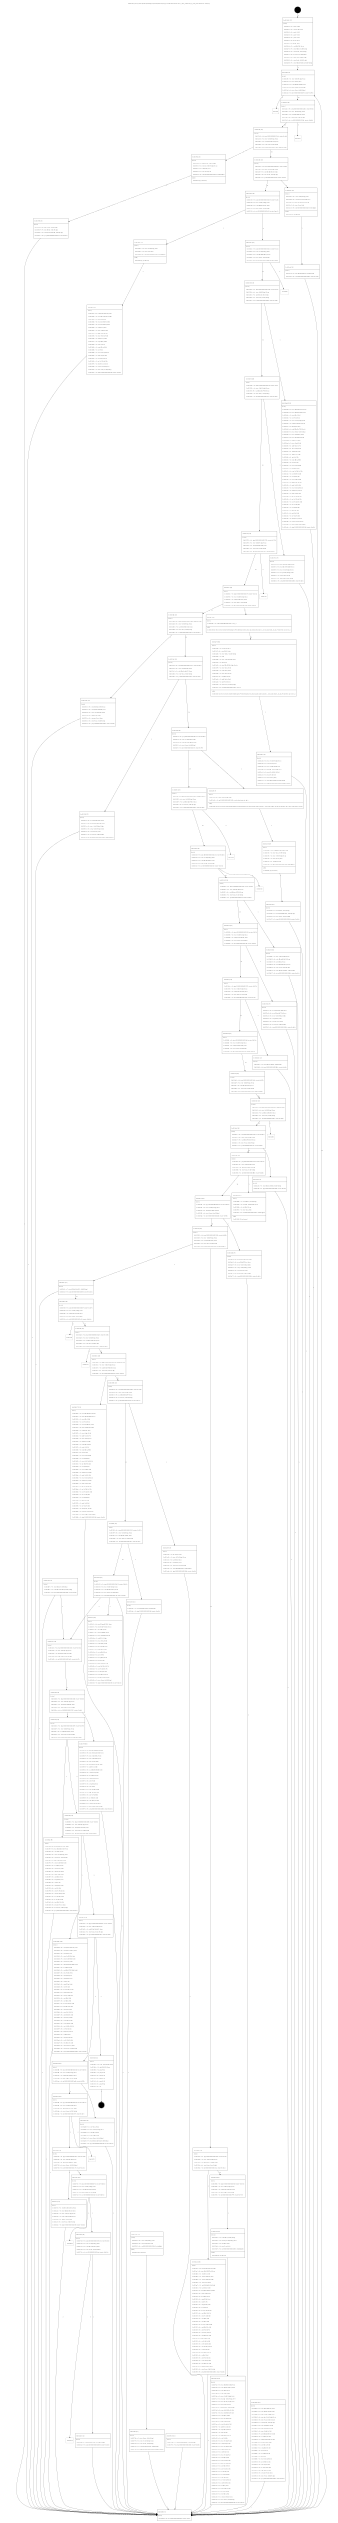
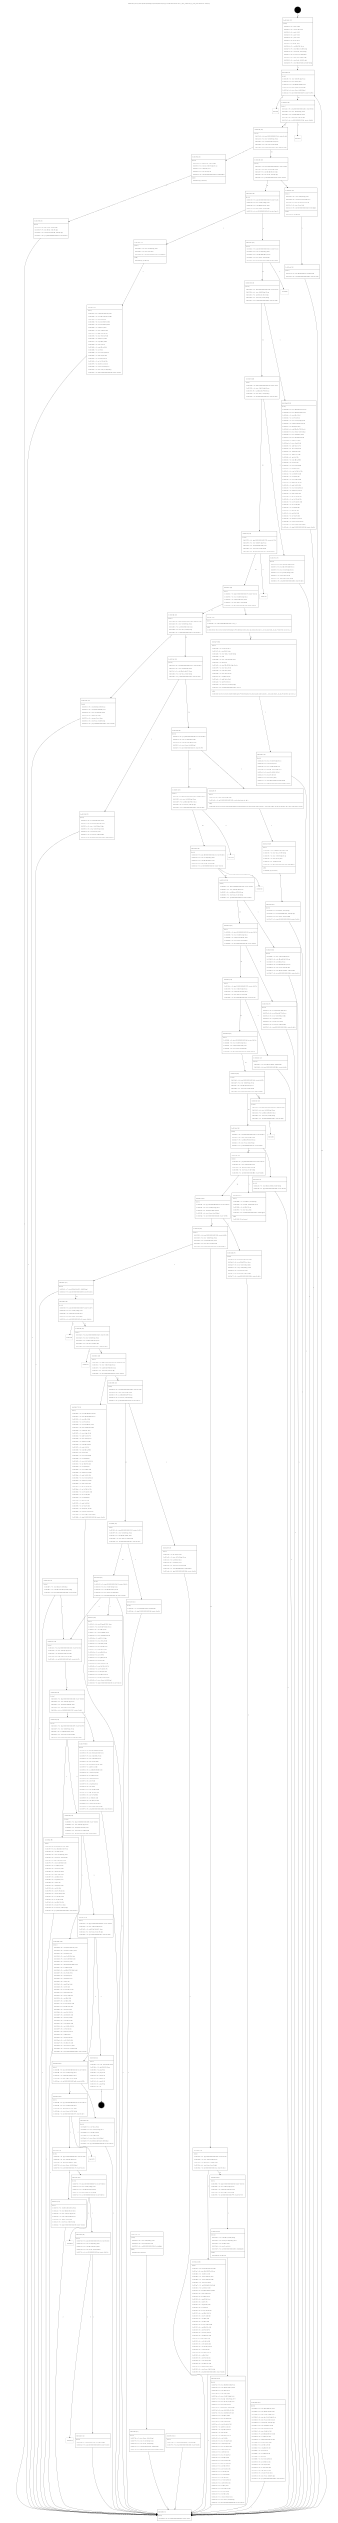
(258, 1123) -> (248, 1109)
